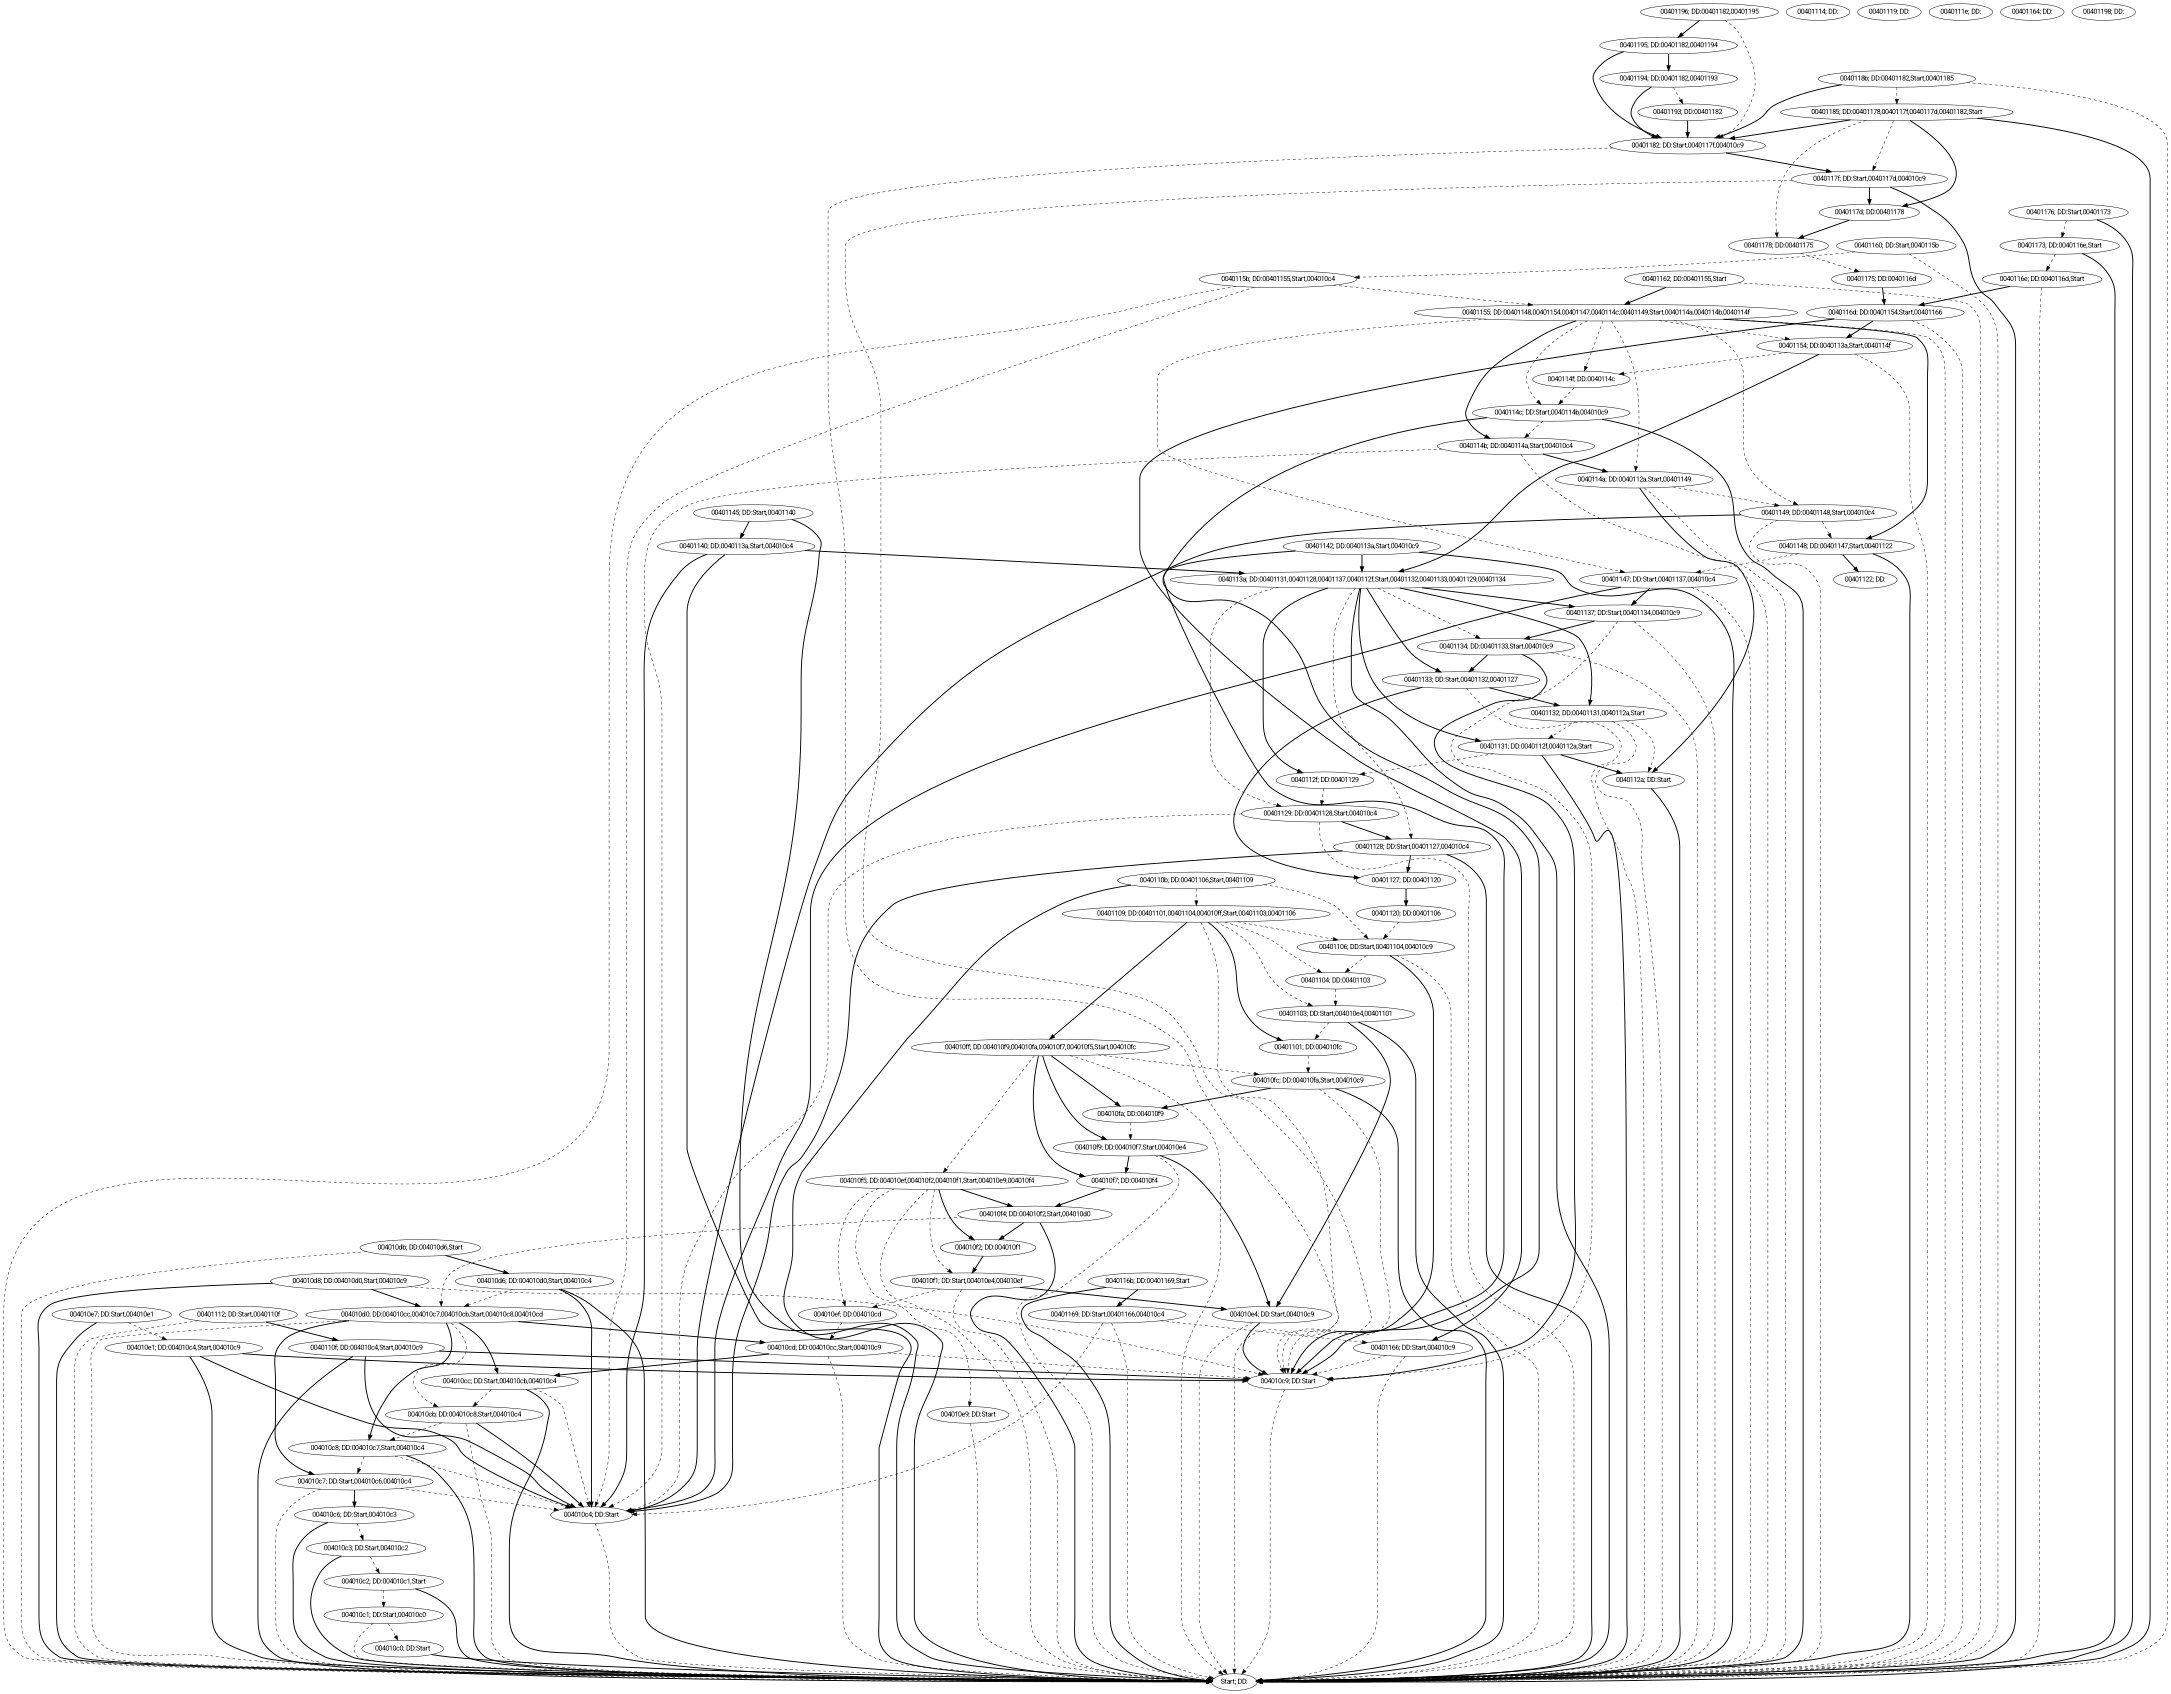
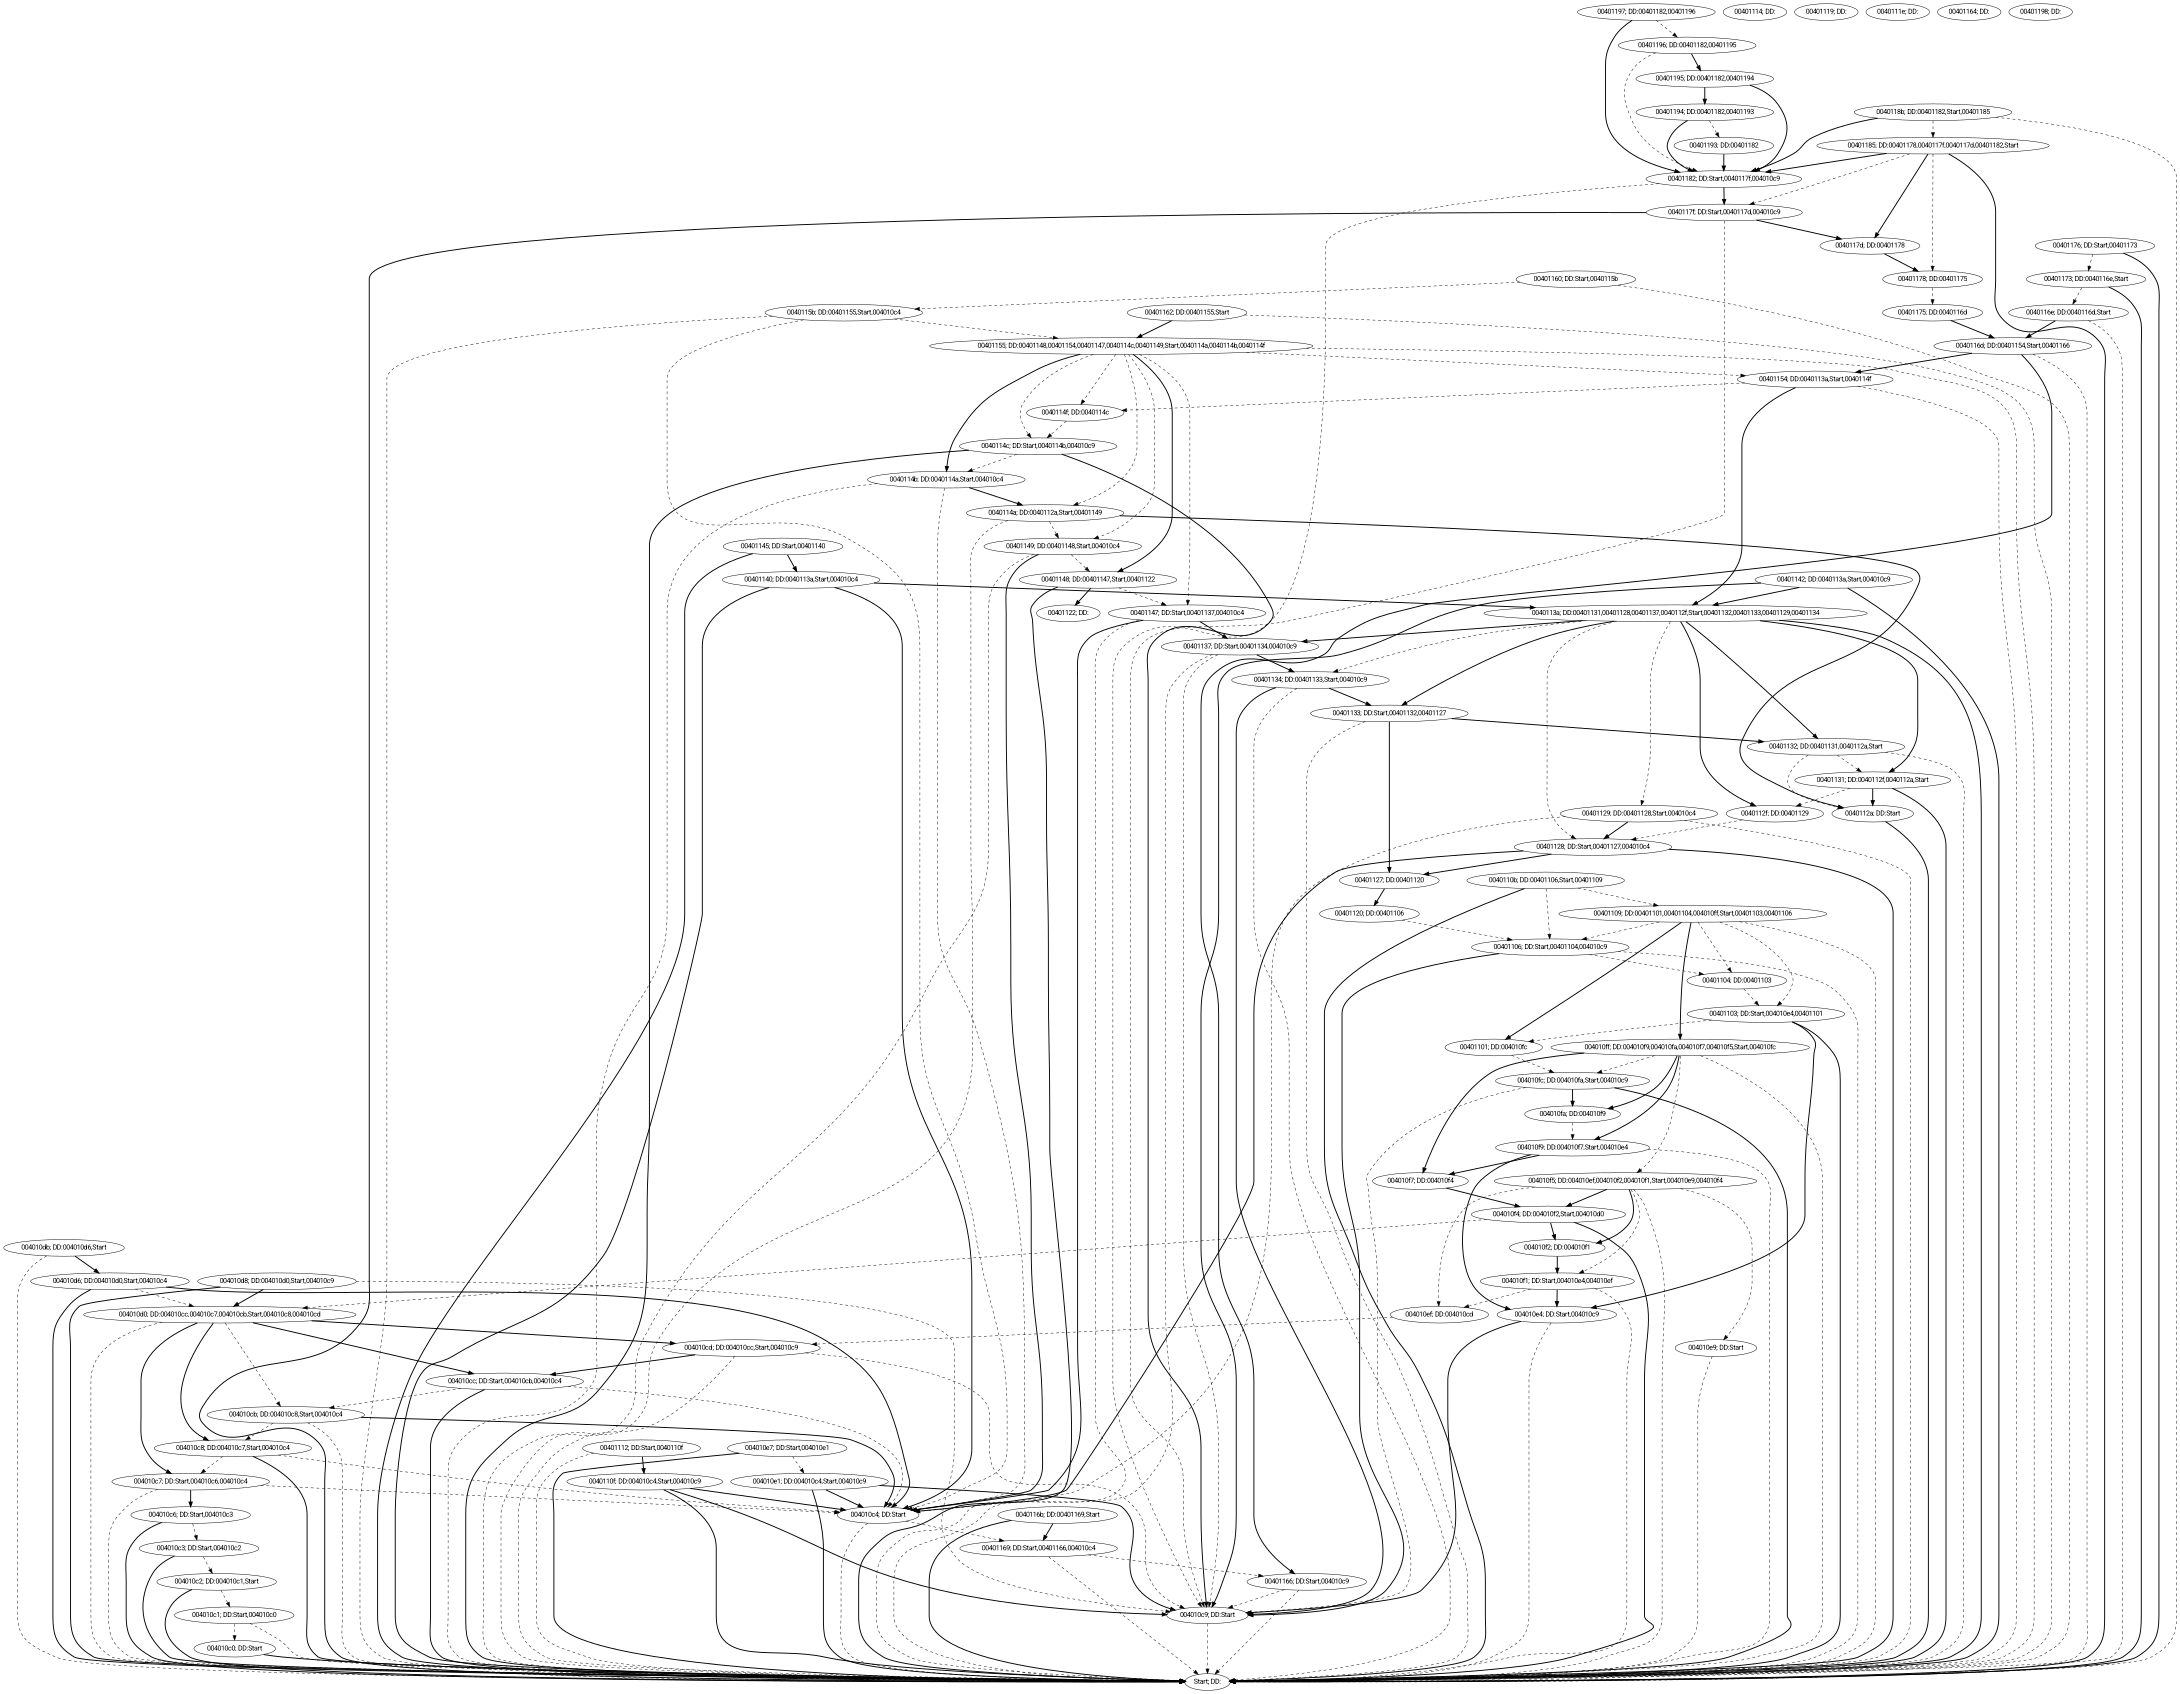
none -> (1646, 12)
(1323, 795) -> (1689, 829)
(909, 1470) -> (950, 1530)
